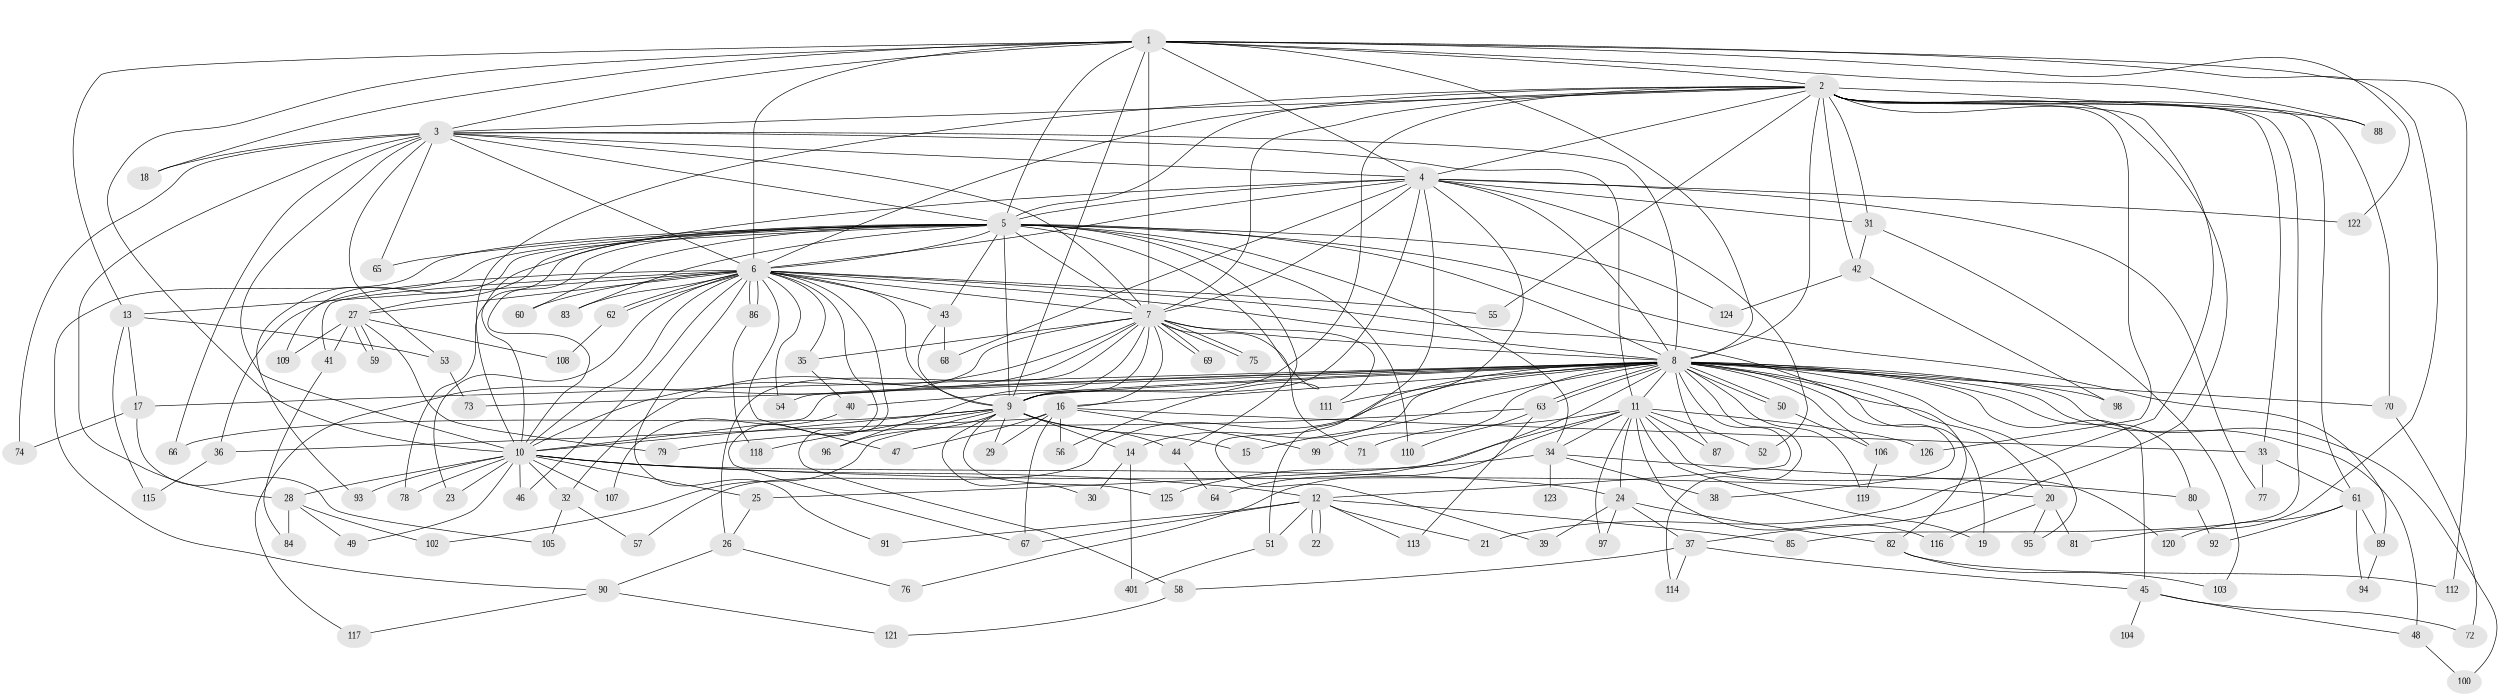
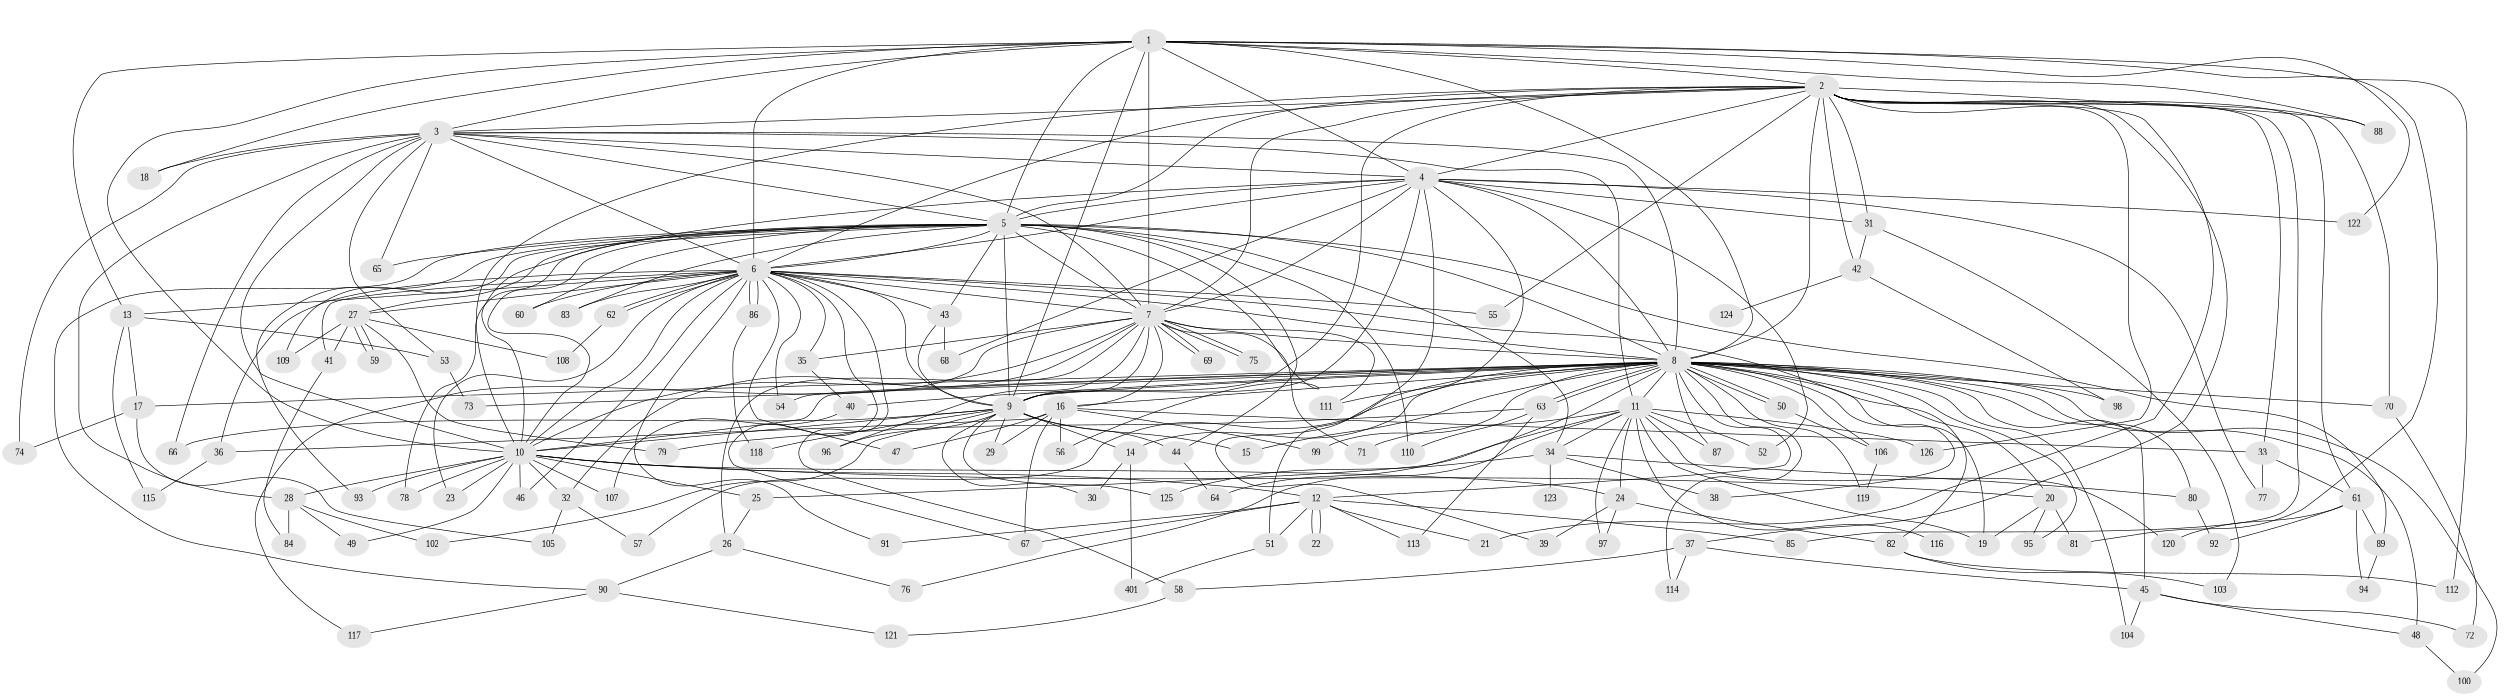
(1372, 237) -> none
none -> (1968, 417)
(1648, 517) -> none
(1993, 520) -> (2017, 522)
